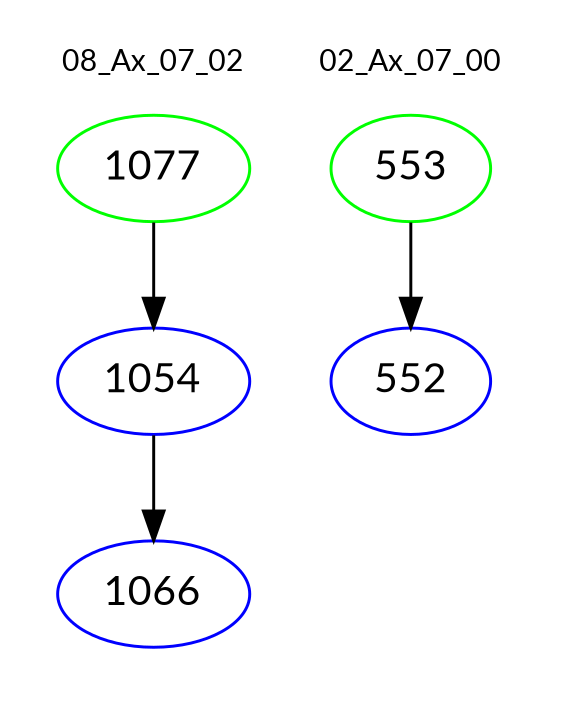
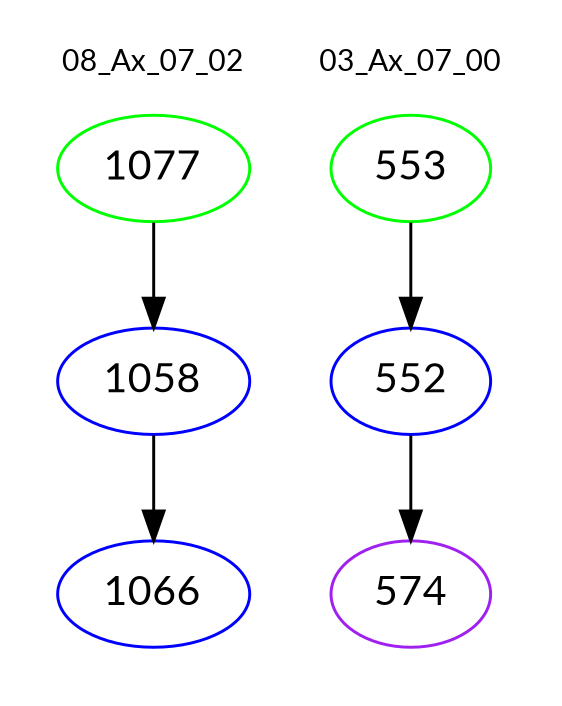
(411, 64) -> (411, 64)
(154, 381) -> (154, 381)
none -> (411, 594)
